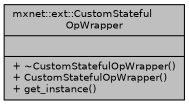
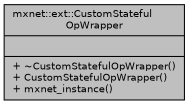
(55, 89) -> (63, 89)
